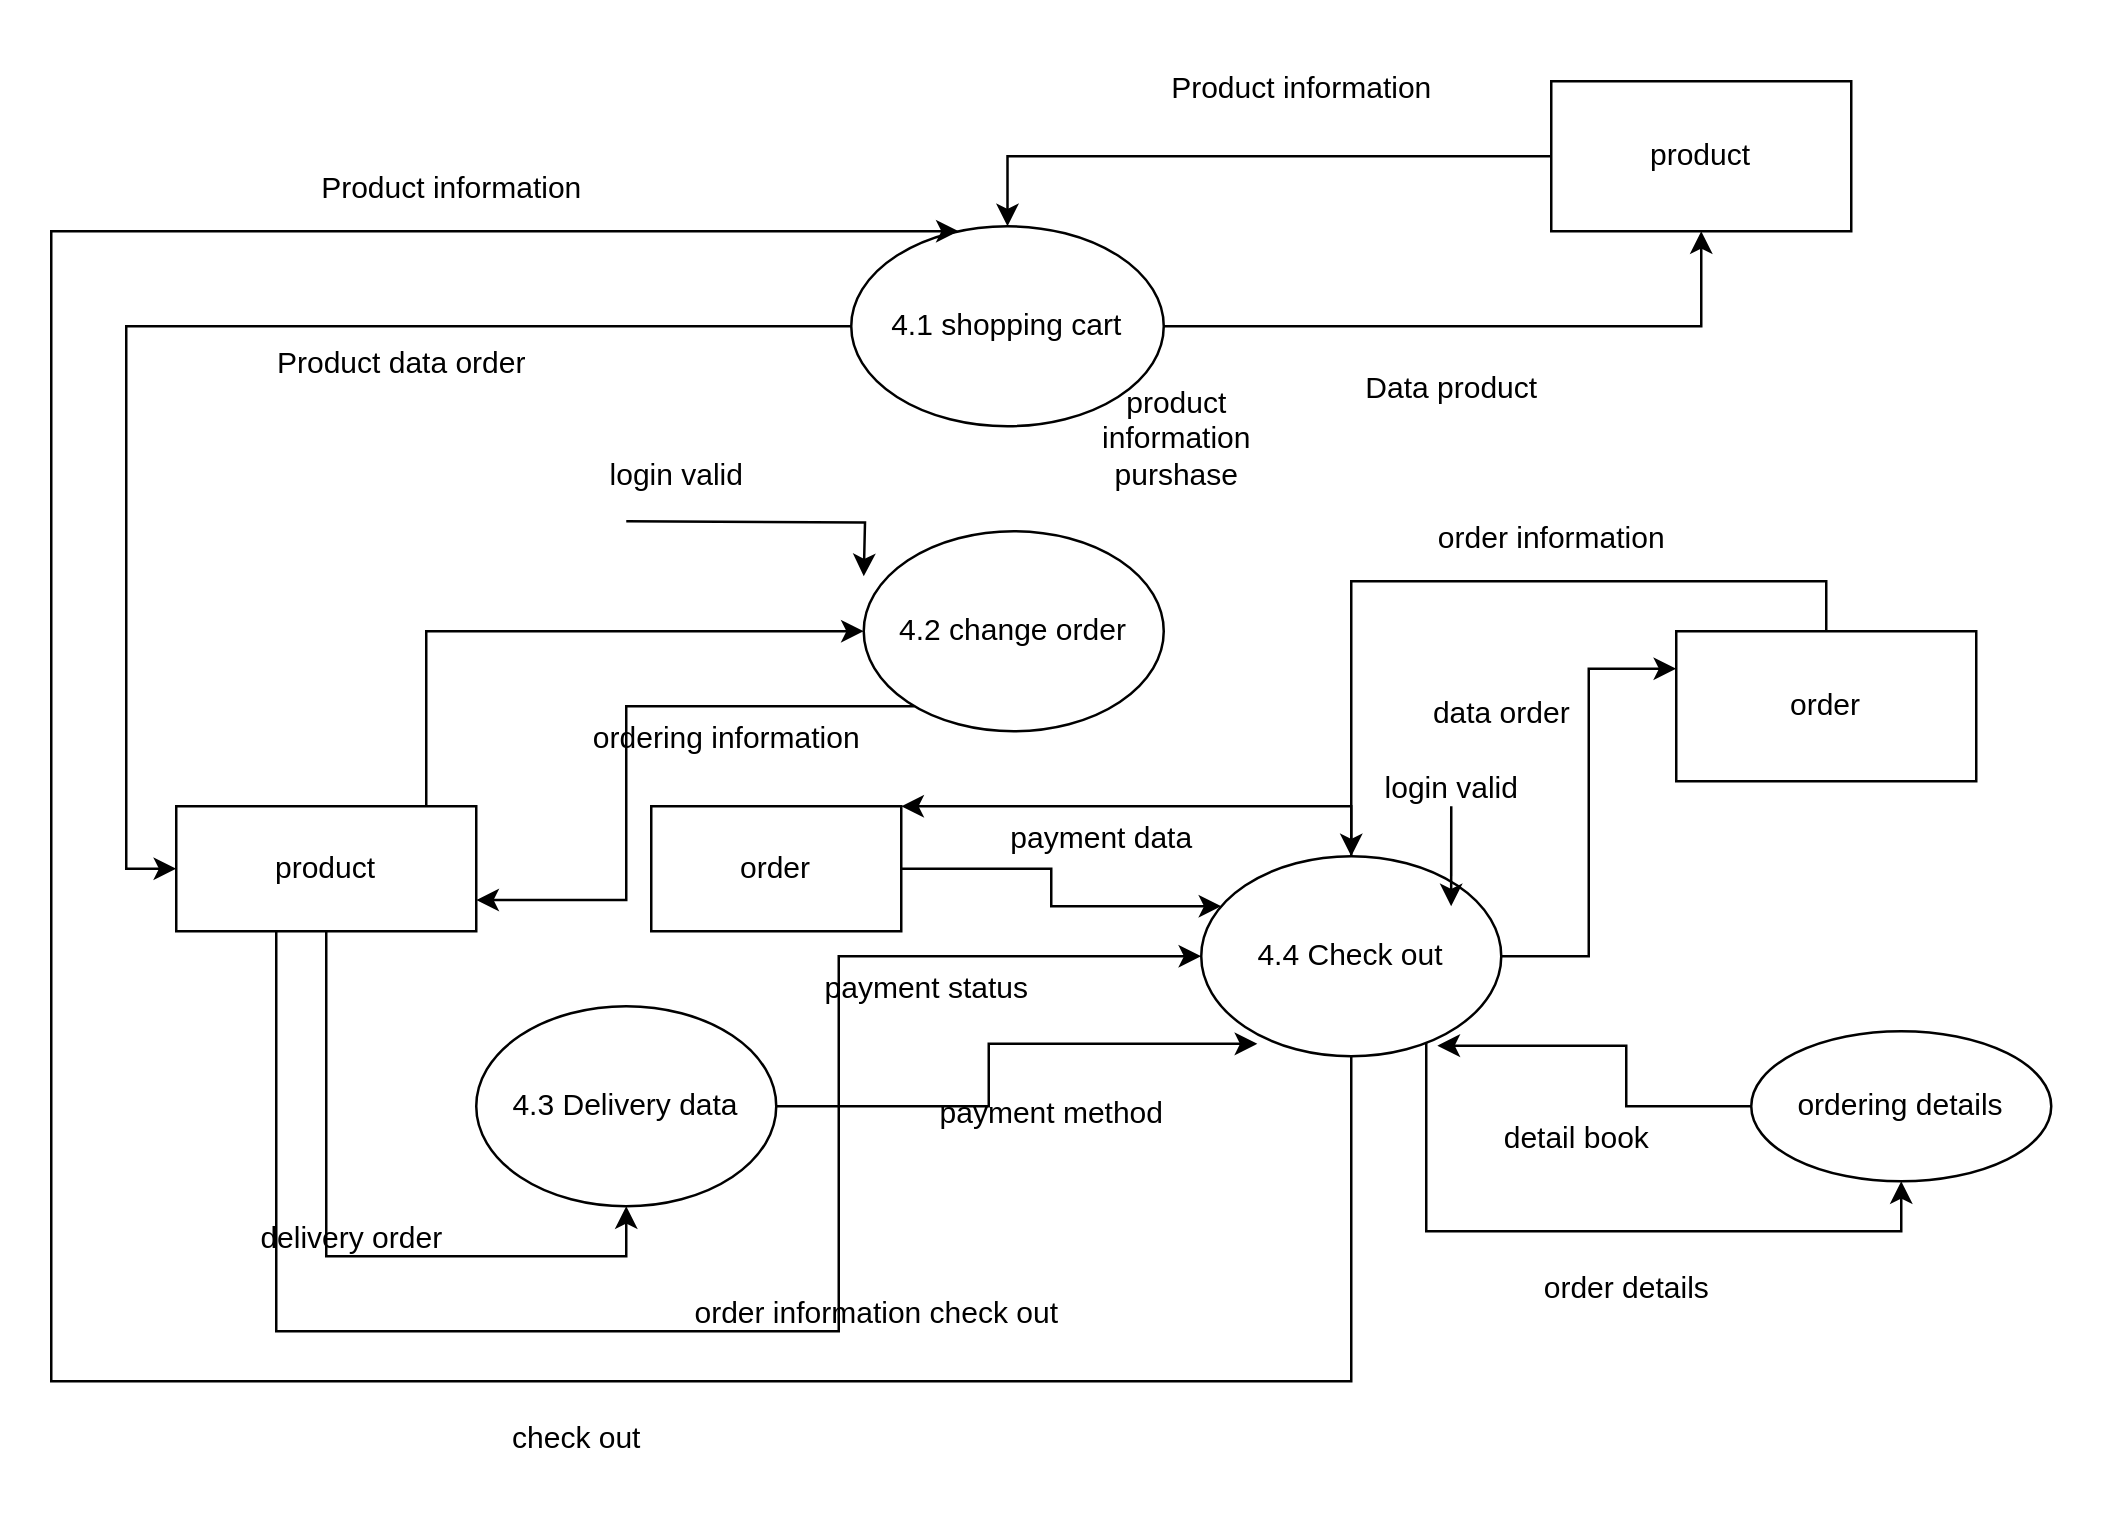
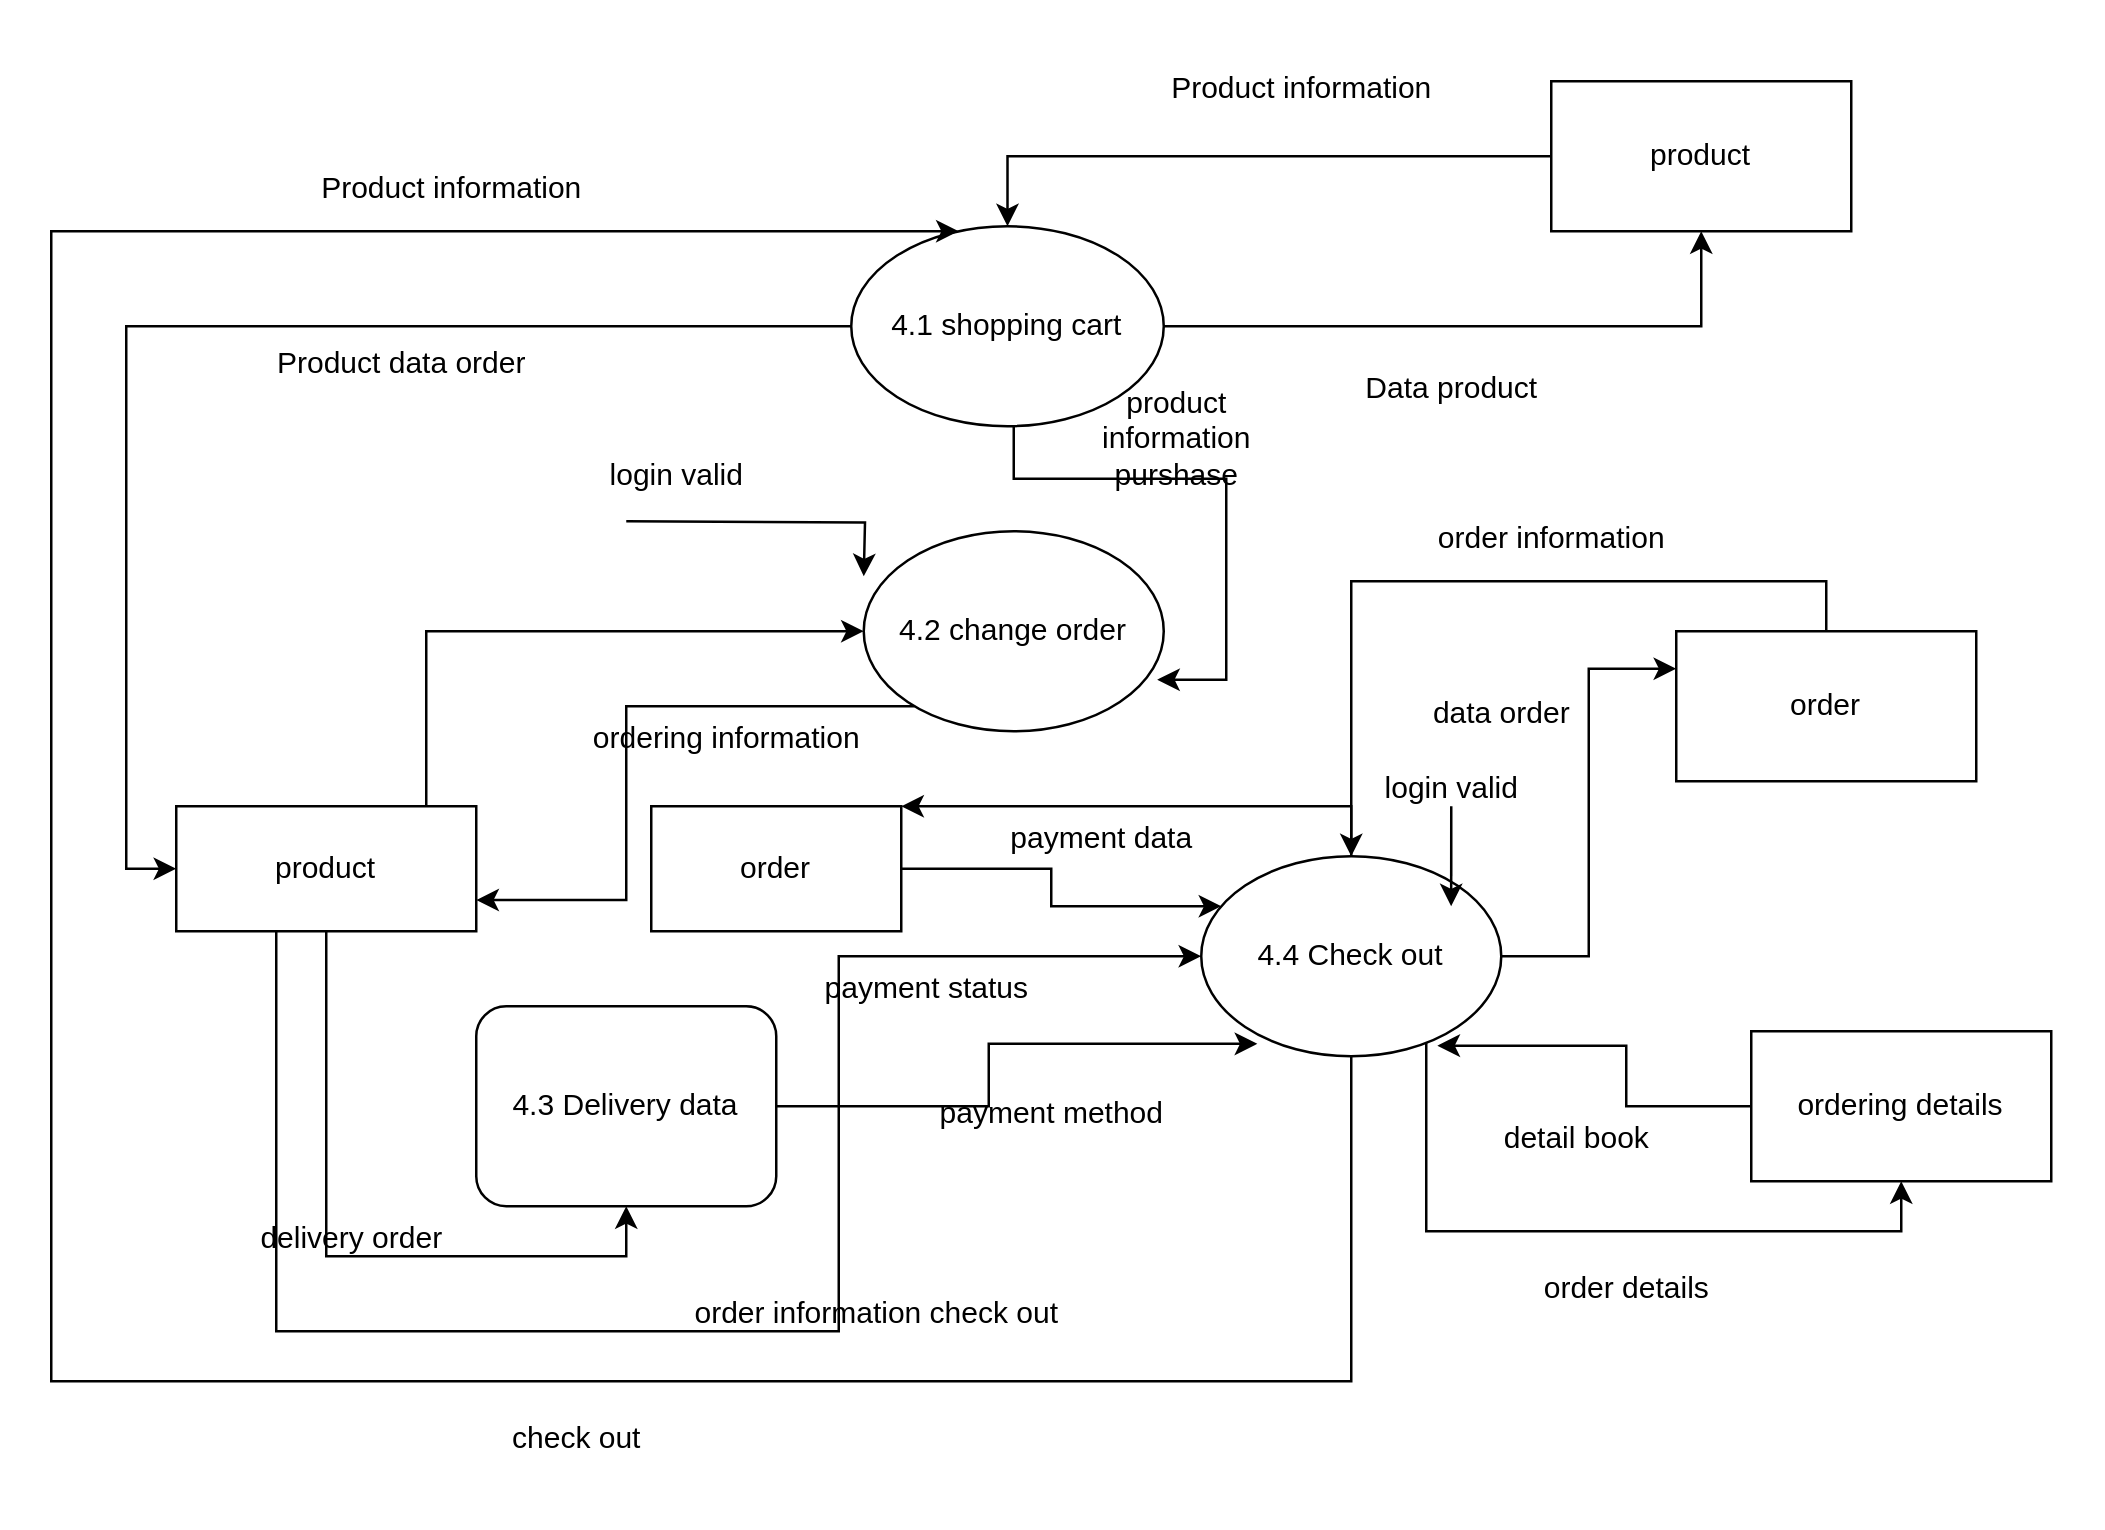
none -> (1220, 479)
(626, 1106) -> (626, 1106)
(1901, 1106) -> (1901, 1106)
